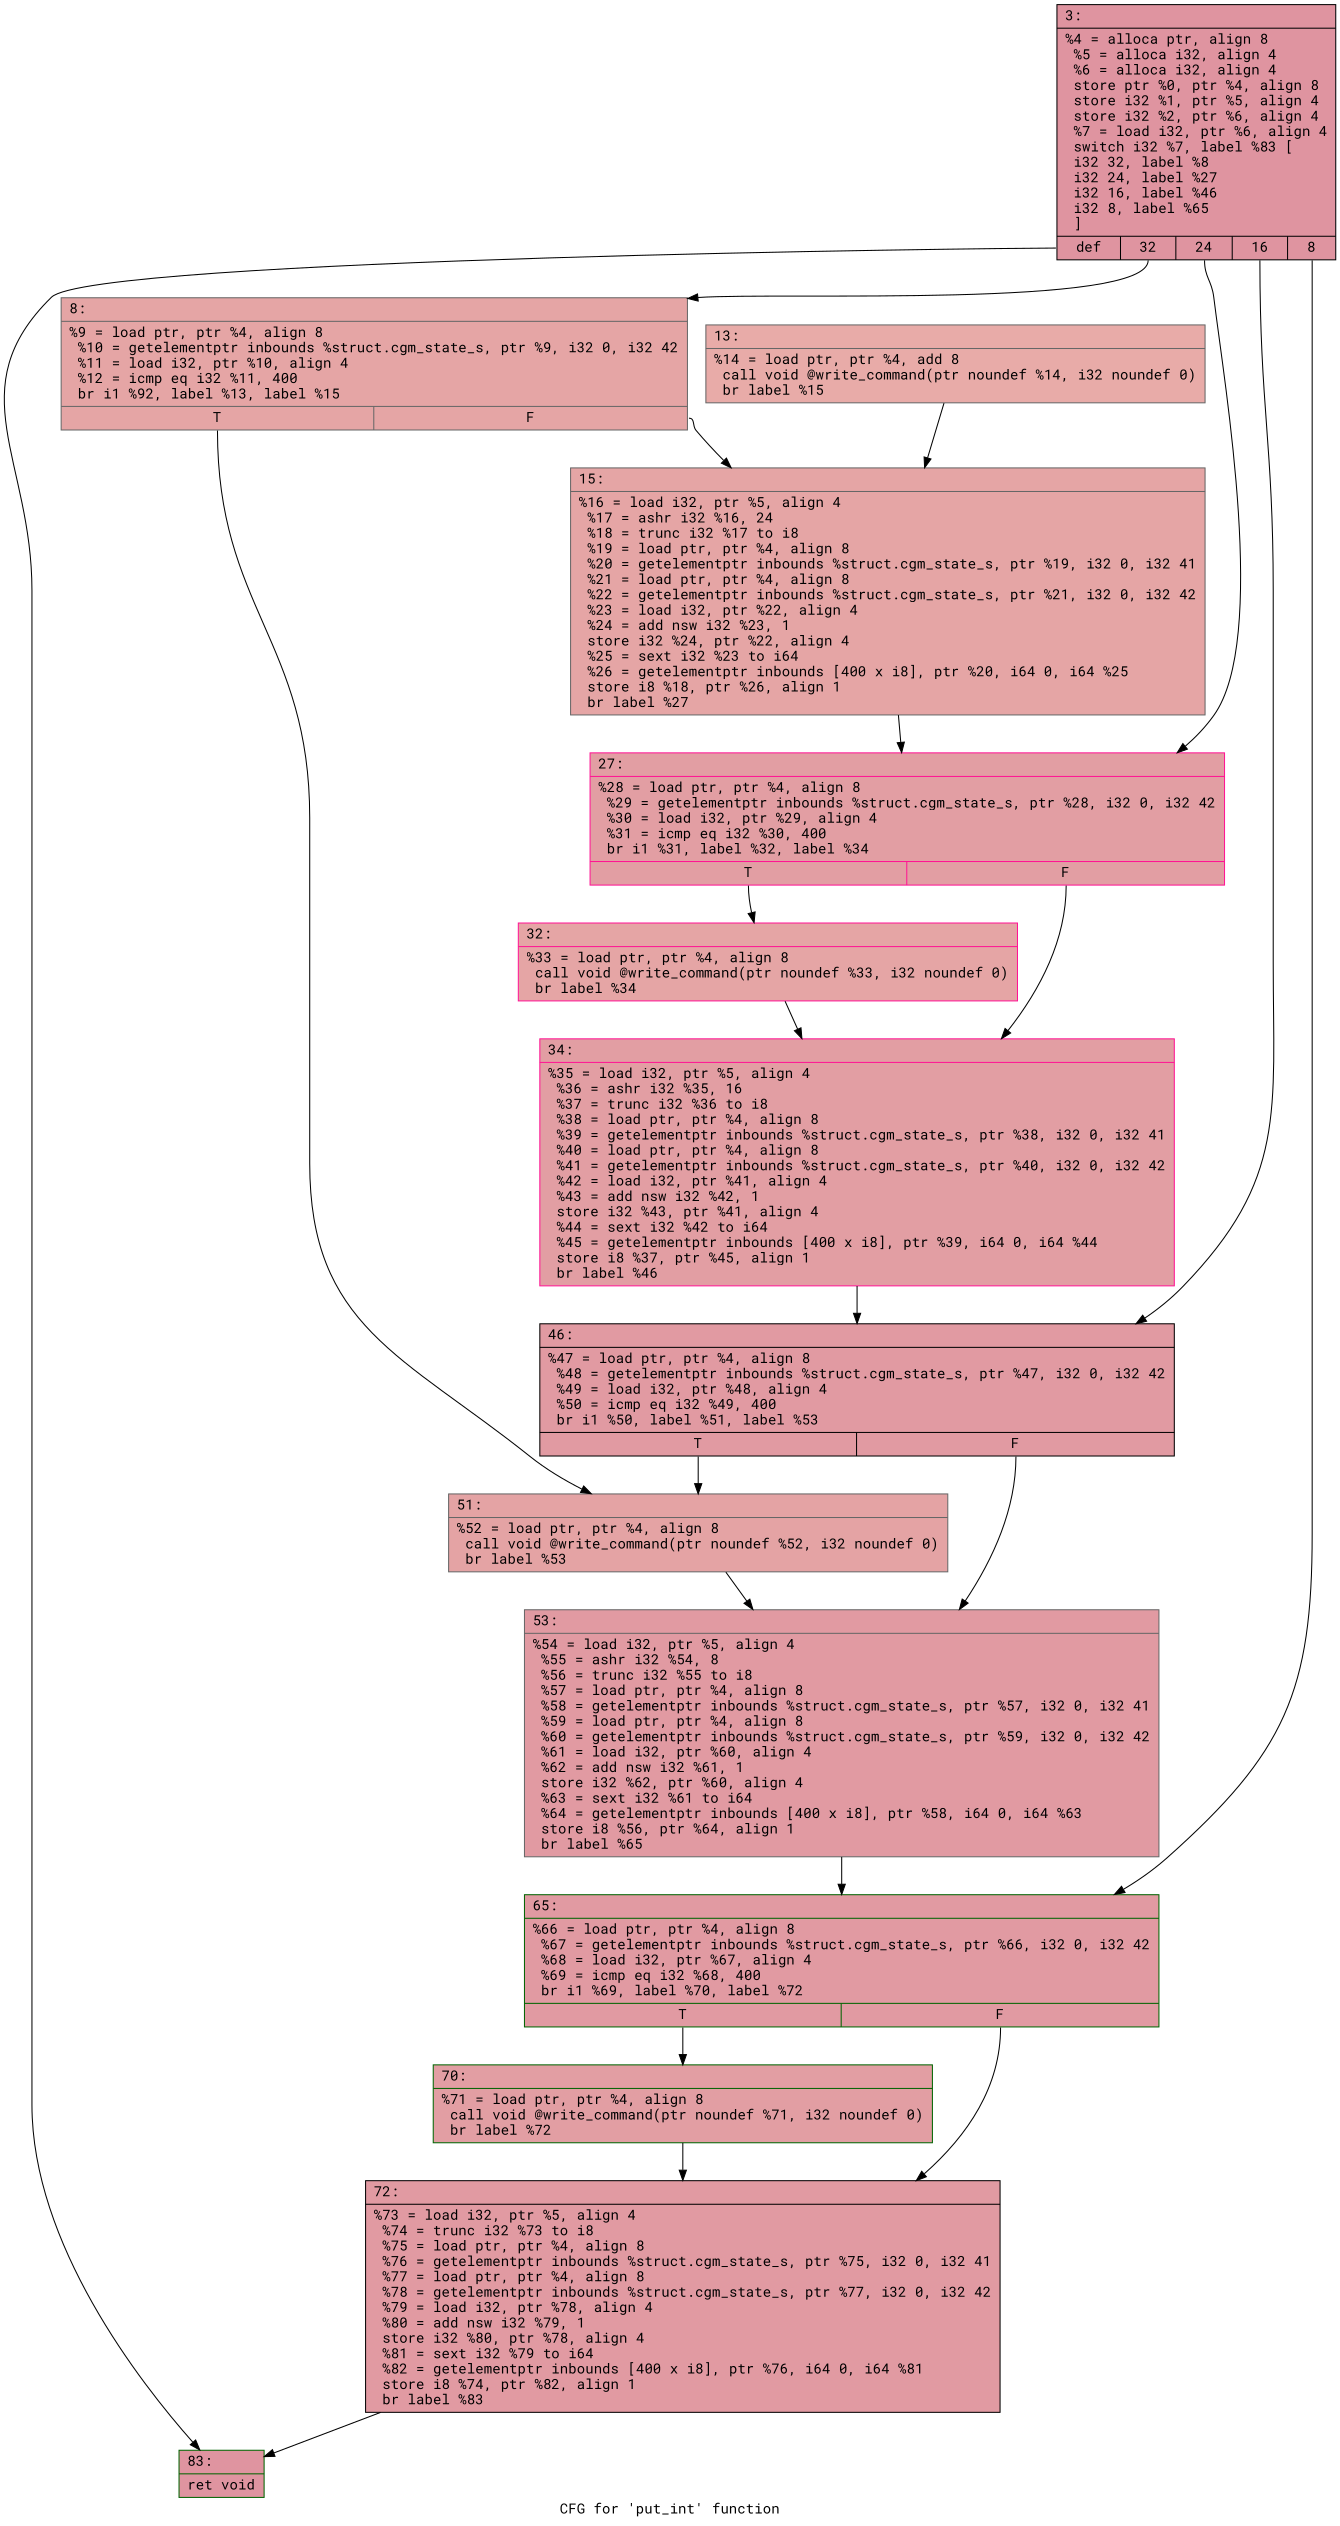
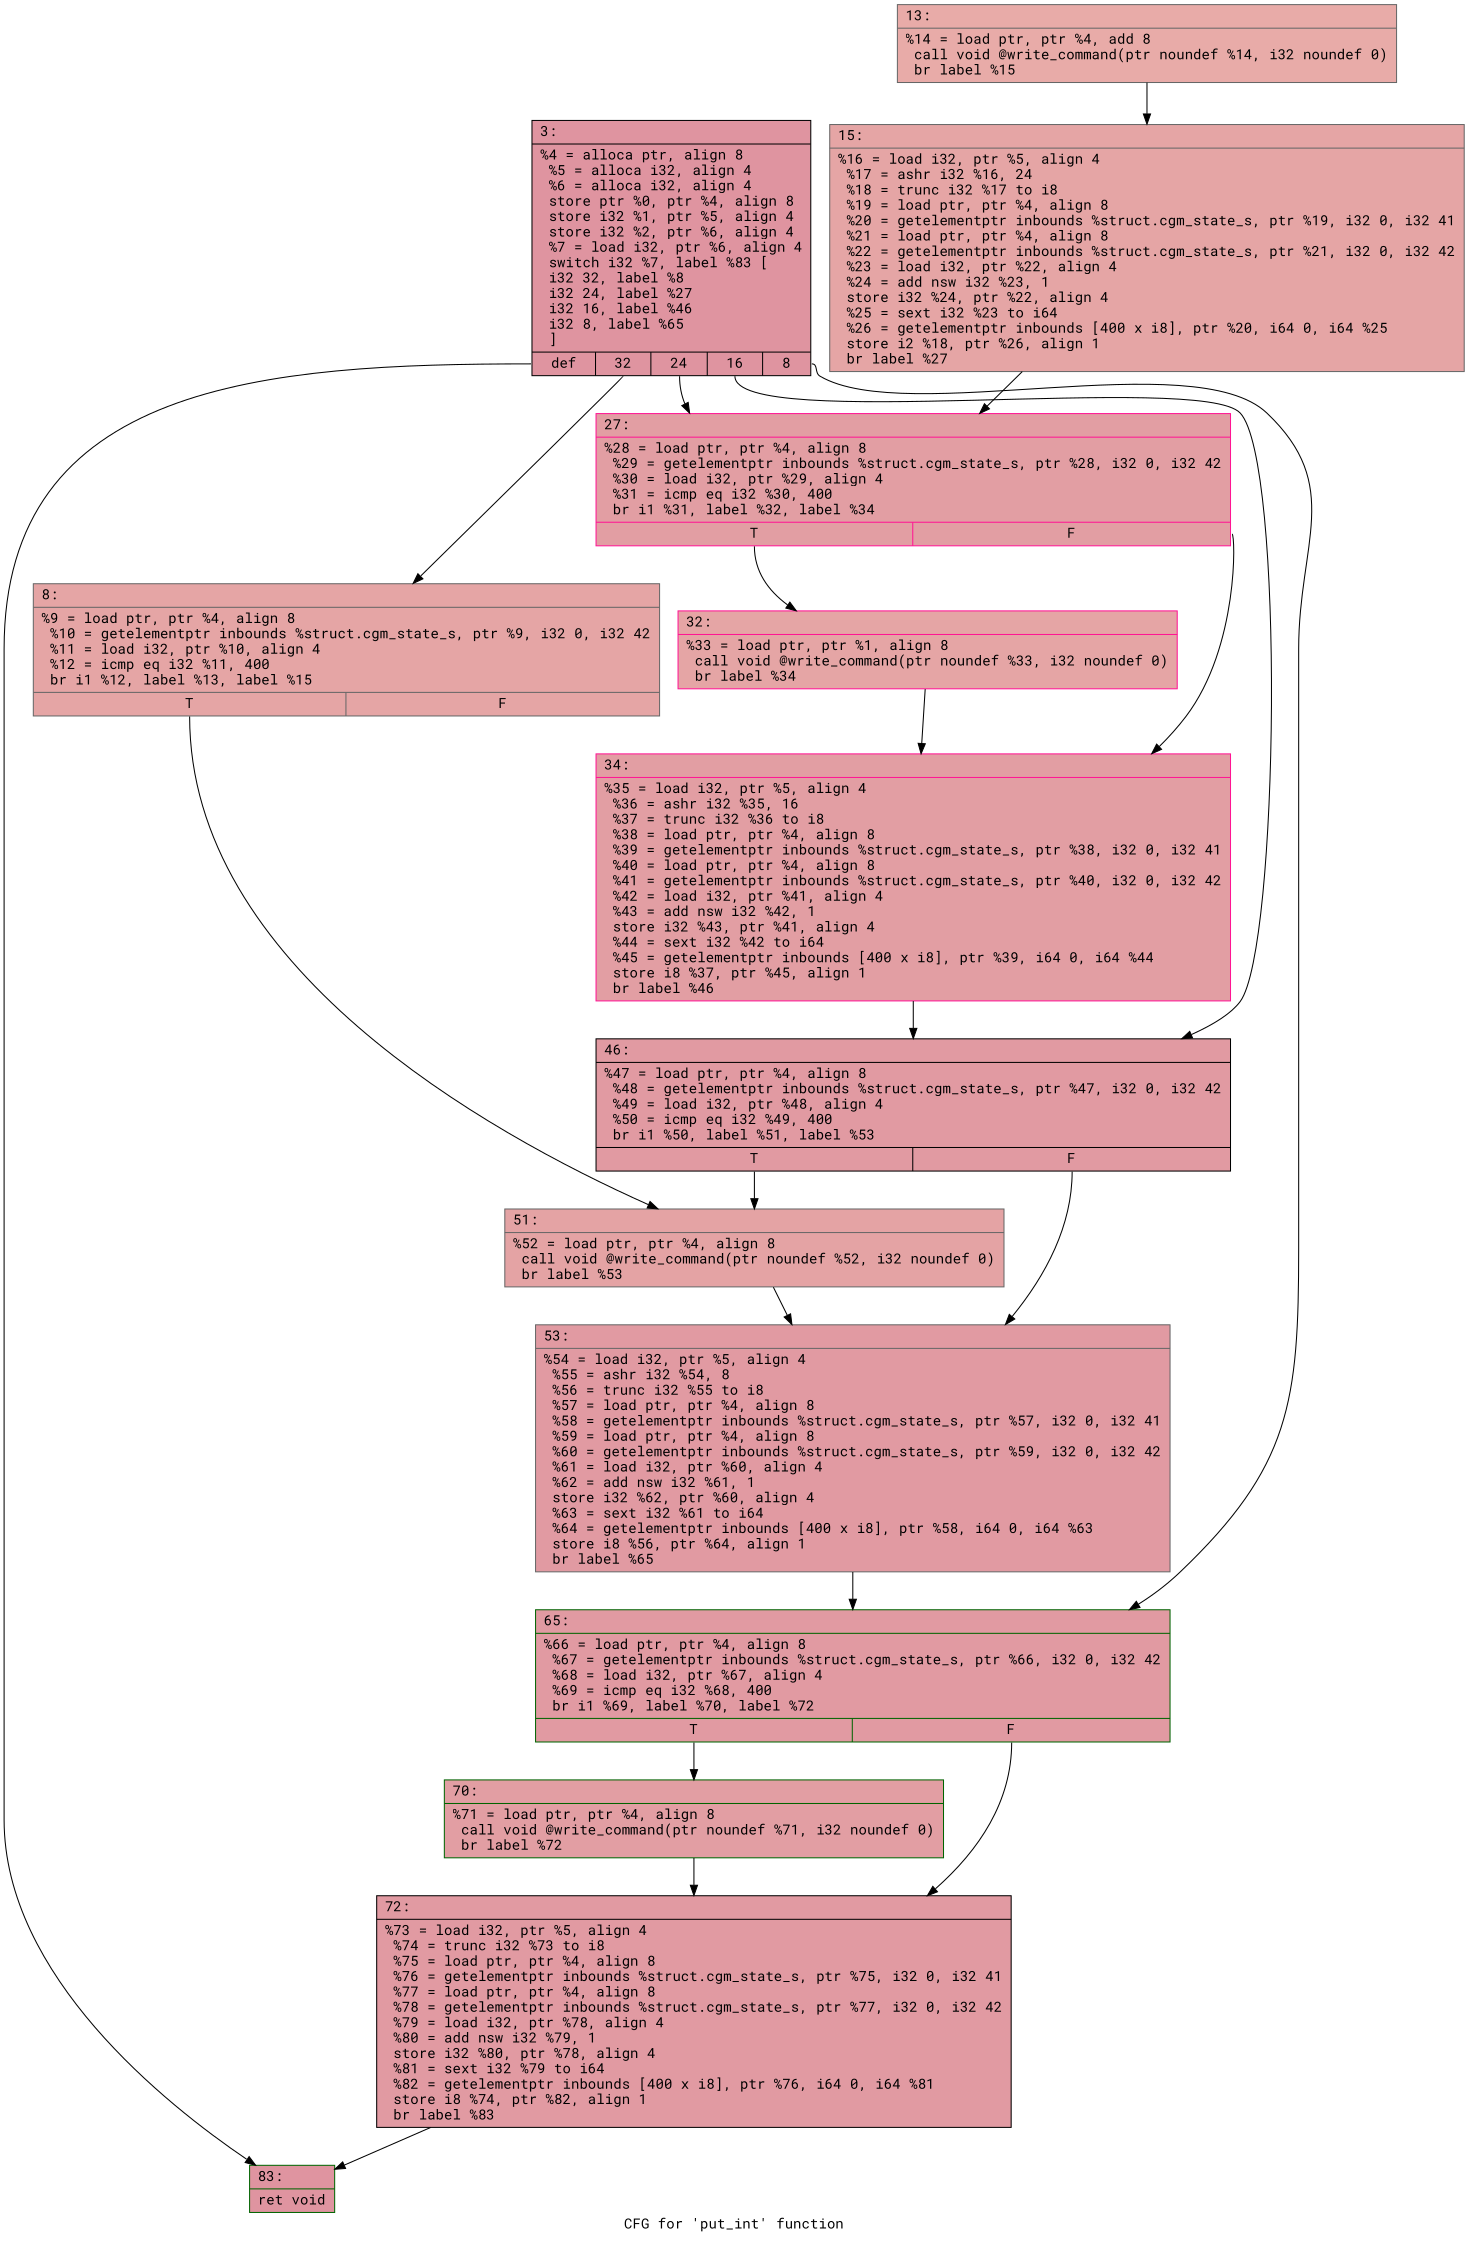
(205, 394) -> (177, 680)
(704, 440) -> none
(710, 687) -> (969, 344)
(658, 958) -> (817, 646)
